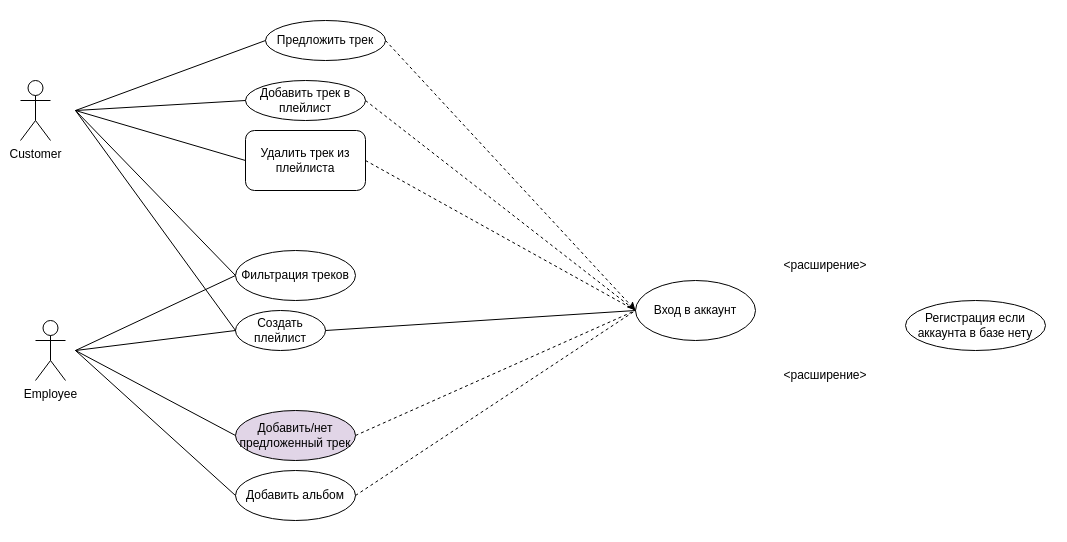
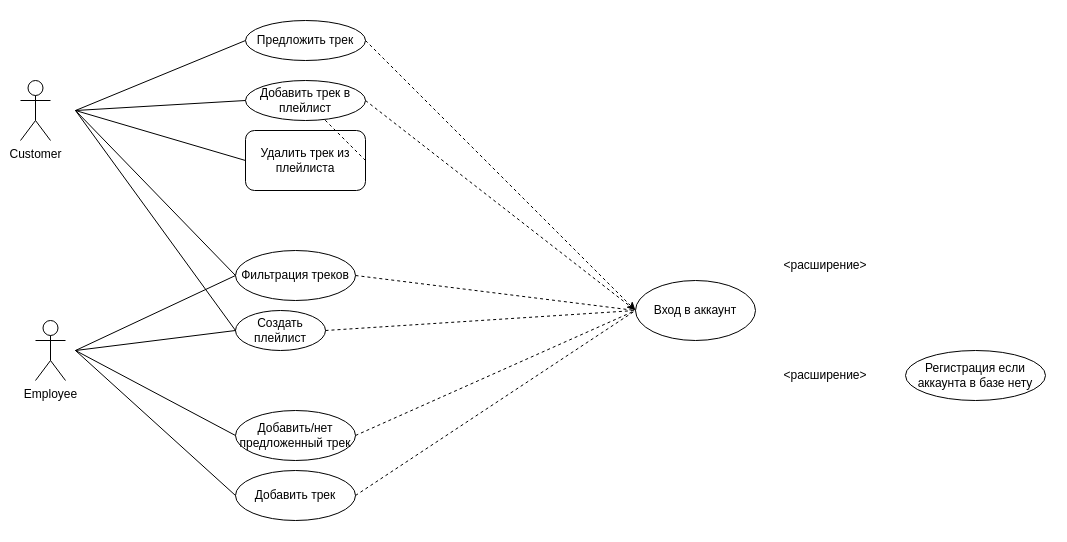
(326, 41) -> (306, 41)
(497, 234) -> (345, 140)
none -> (491, 292)
(482, 320) -> (482, 320)
(976, 326) -> (976, 376)
(296, 436) -> (296, 436)
(296, 496) -> (296, 496)
